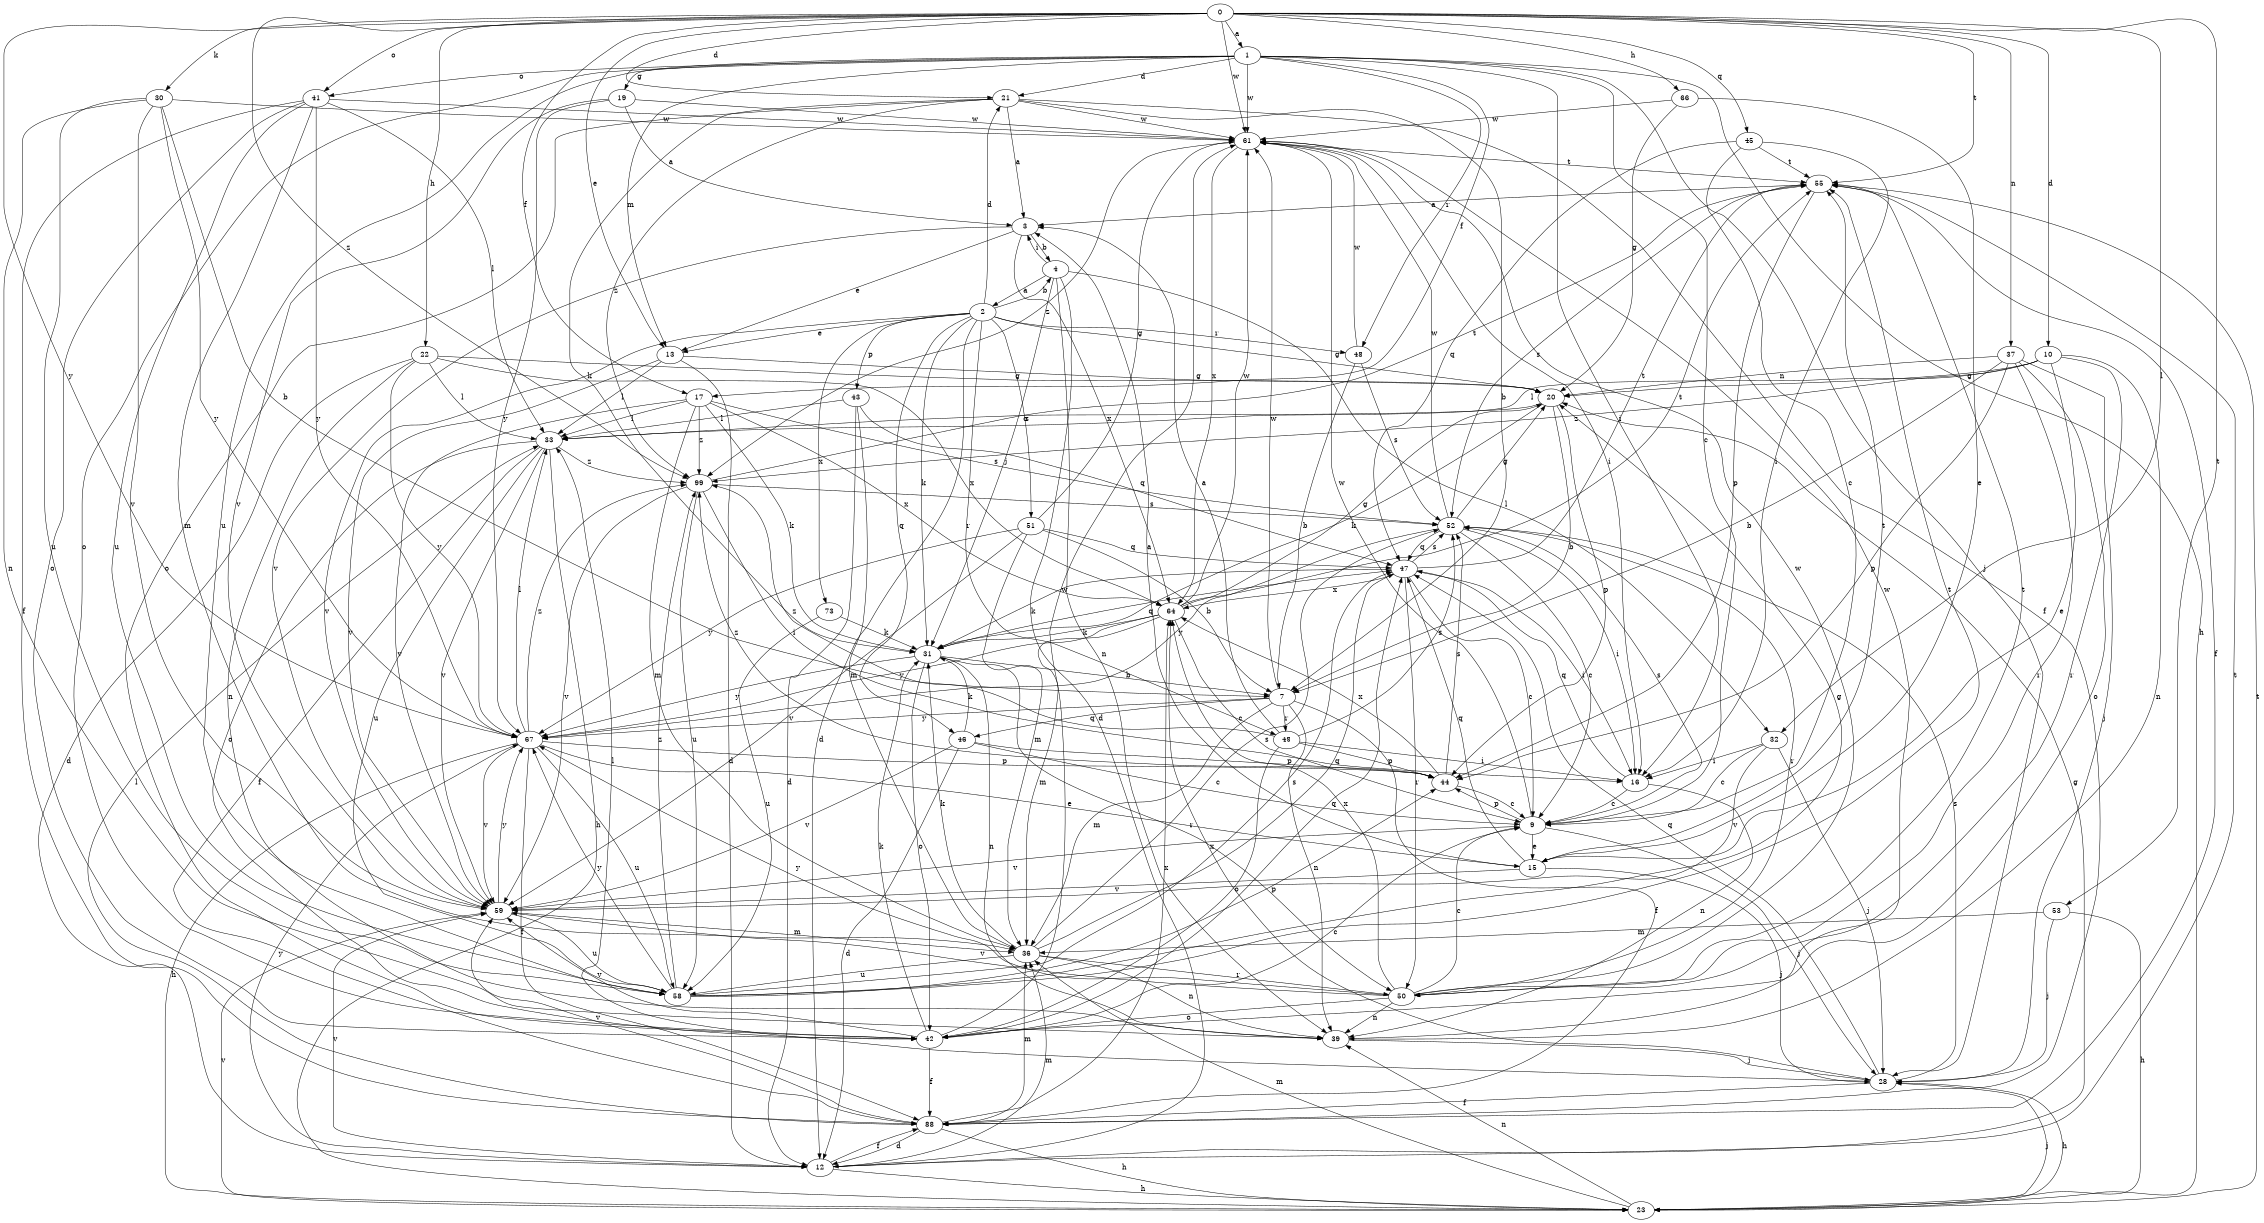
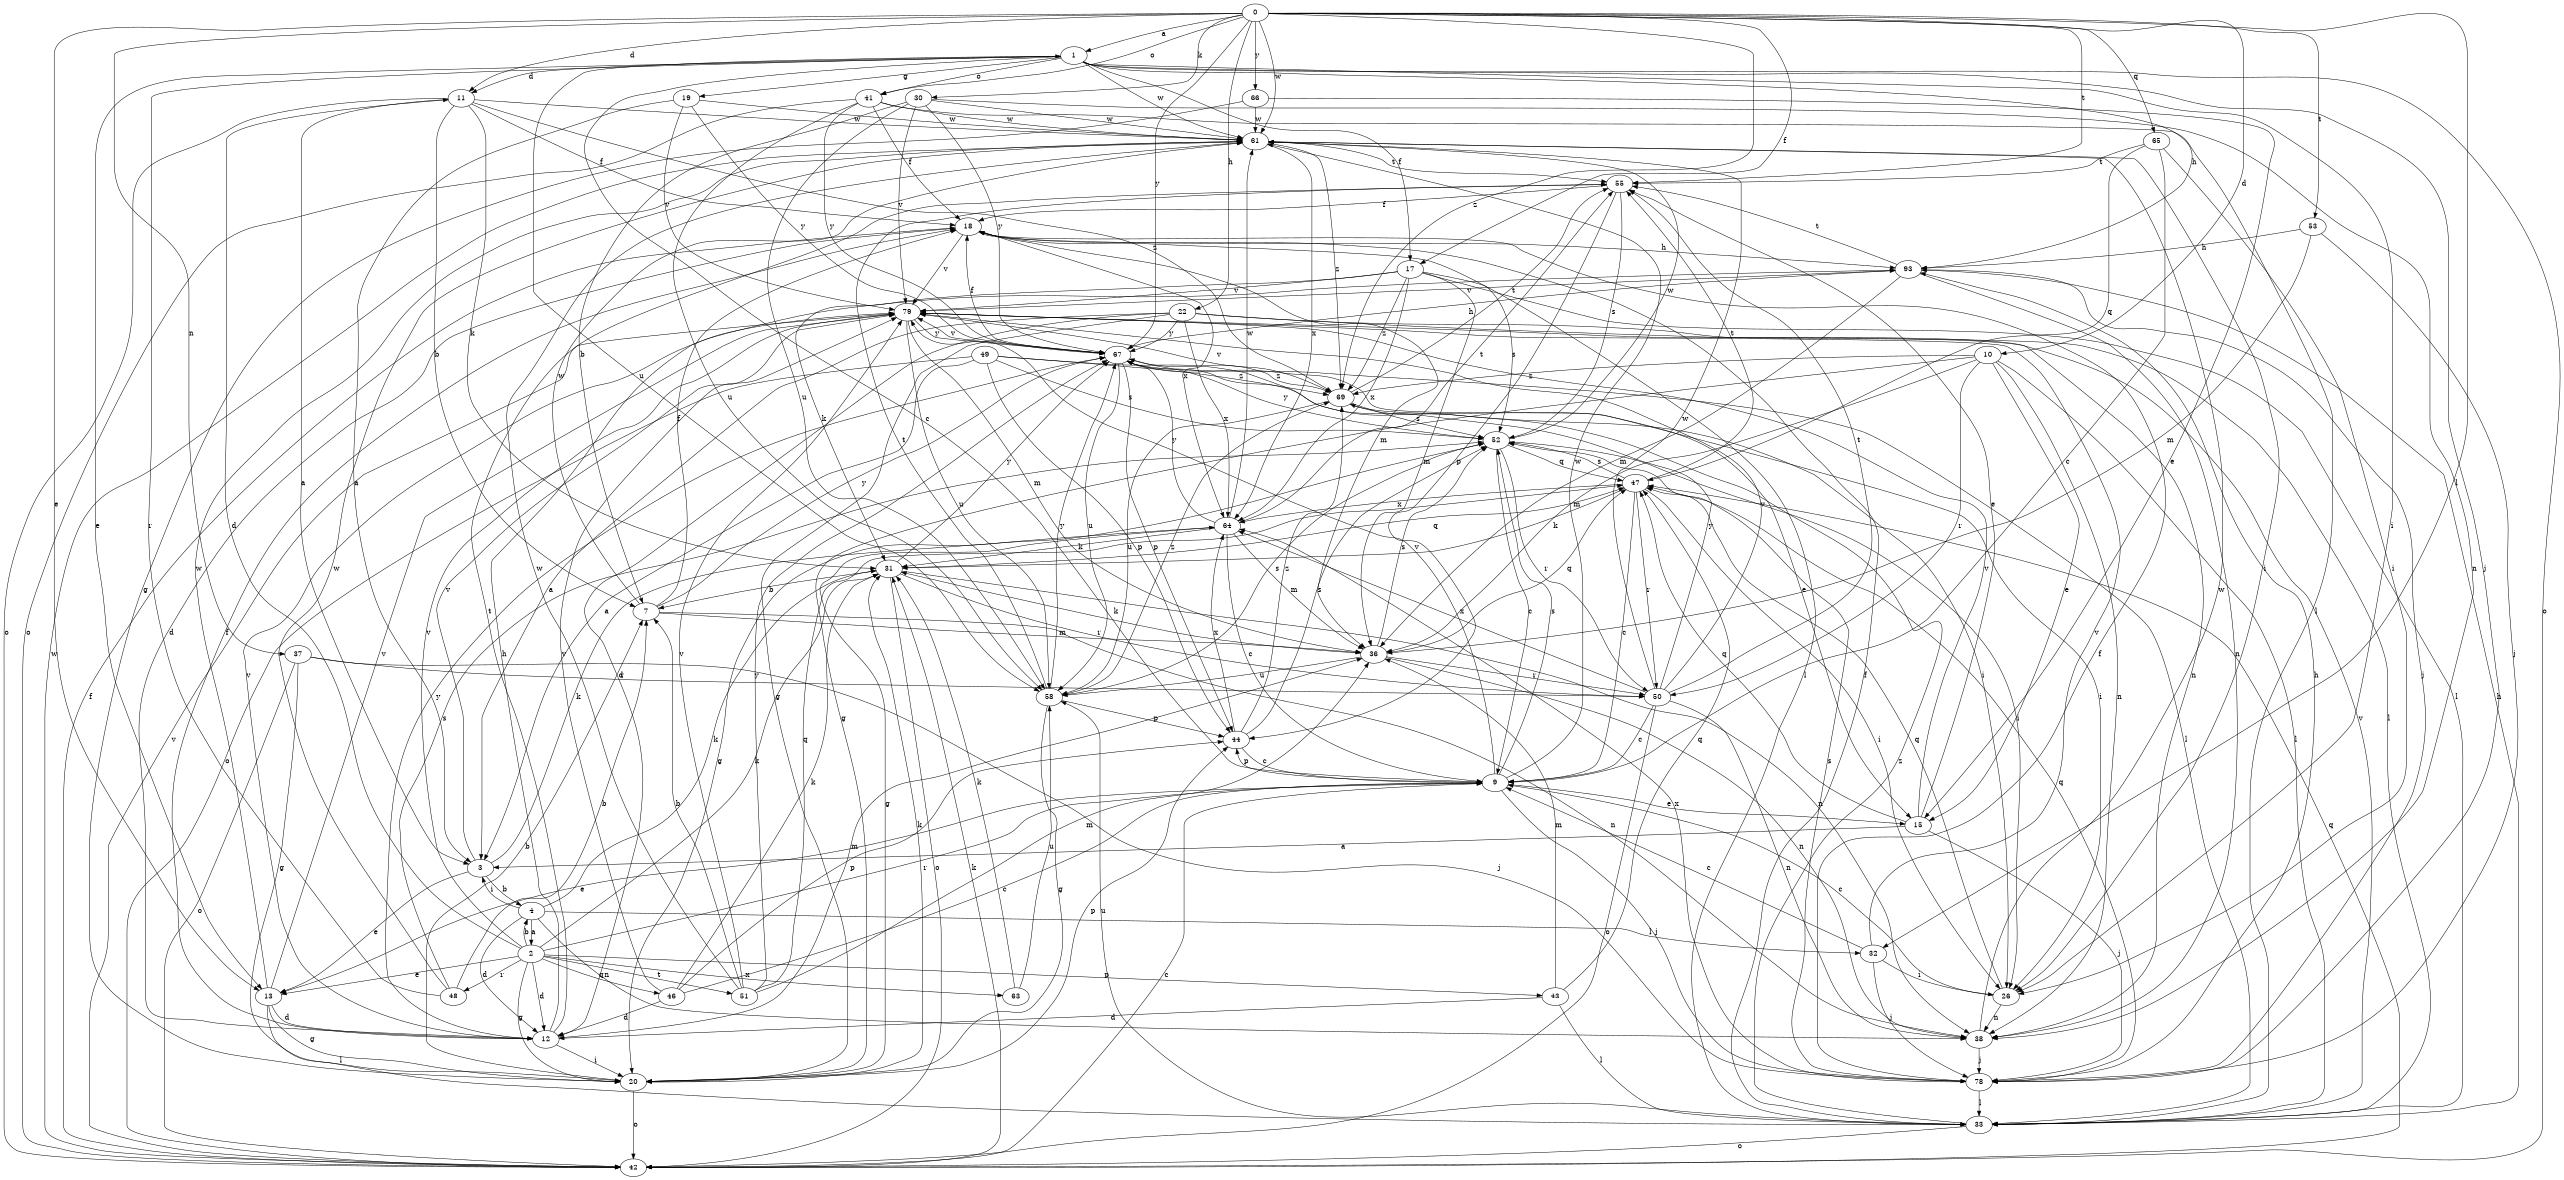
(1633, 56) -> (1258, 56)
(1006, 98) -> (461, 98)
(1481, 131) -> (152, 150)
(1749, 141) -> (2157, 141)
(1405, 203) -> (706, 446)
(631, 205) -> (98, 526)
none -> (443, 279)
(1140, 334) -> (540, 569)
(1782, 376) -> (282, 868)
(1054, 415) -> (633, 1122)
(1027, 419) -> (659, 975)
(1109, 419) -> (579, 697)
(1006, 462) -> (716, 740)
(699, 483) -> (1341, 398)
(1884, 526) -> (1993, 505)
(1665, 556) -> none
(984, 605) -> (1007, 834)
(829, 612) -> (1016, 997)
(1797, 654) -> none
(1123, 711) -> none
(1284, 716) -> none
(1635, 783) -> (2006, 997)
(2076, 783) -> (596, 1061)
(299, 808) -> (1659, 460)
none -> (875, 843)
(499, 911) -> (907, 312)
(1127, 915) -> (1260, 581)
(1336, 1039) -> (1979, 1039)
(1883, 1082) -> (1979, 1082)
(930, 1125) -> (968, 227)
(1641, 1210) -> (1908, 269)
